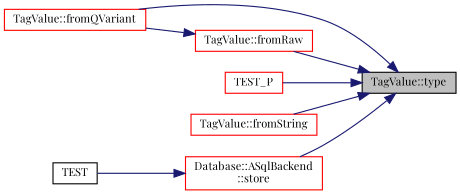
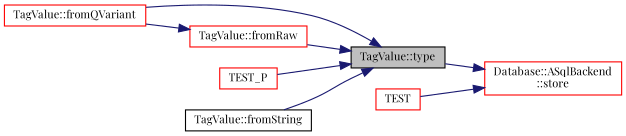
(254, 125) -> (248, 120)
(345, 132) -> (459, 66)
(75, 173) -> (398, 99)
